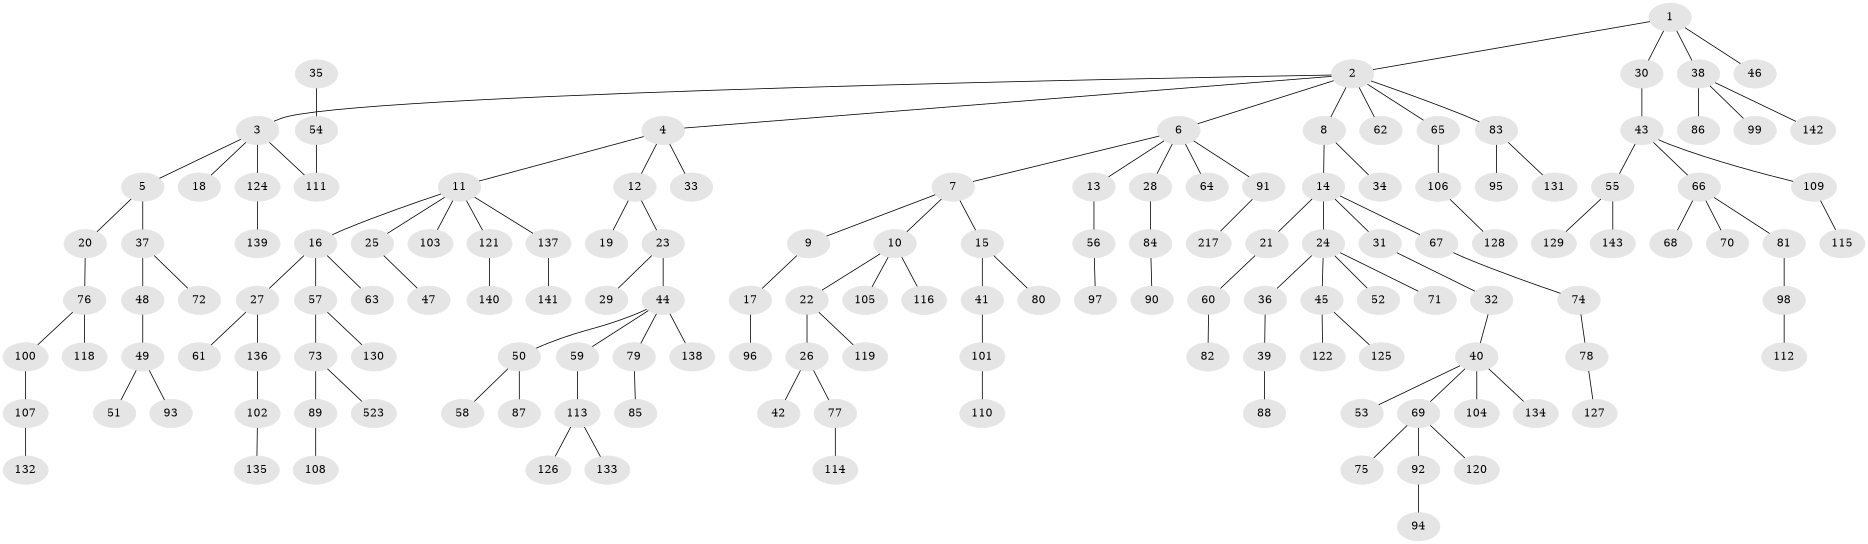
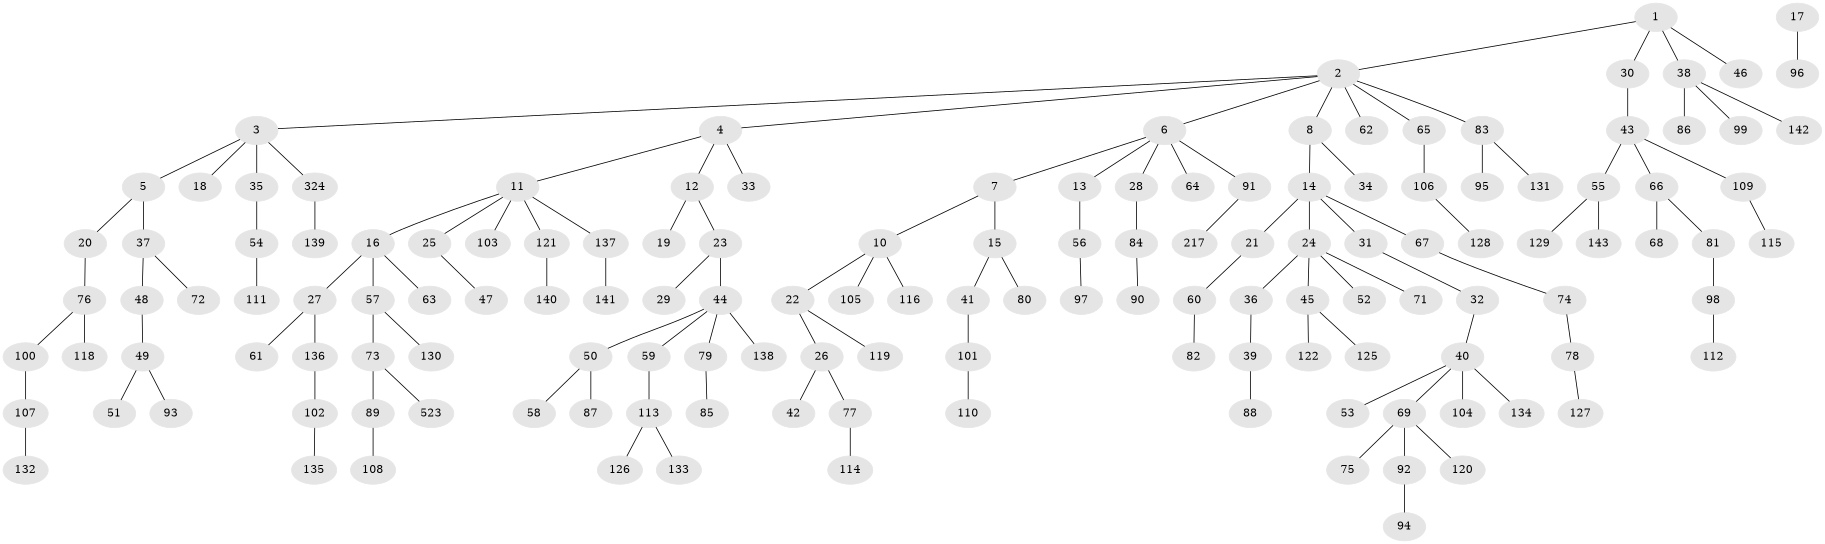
(287, 159) -> (257, 159)
(258, 187) -> (315, 187)
(809, 244) -> none
(1728, 244) -> none
